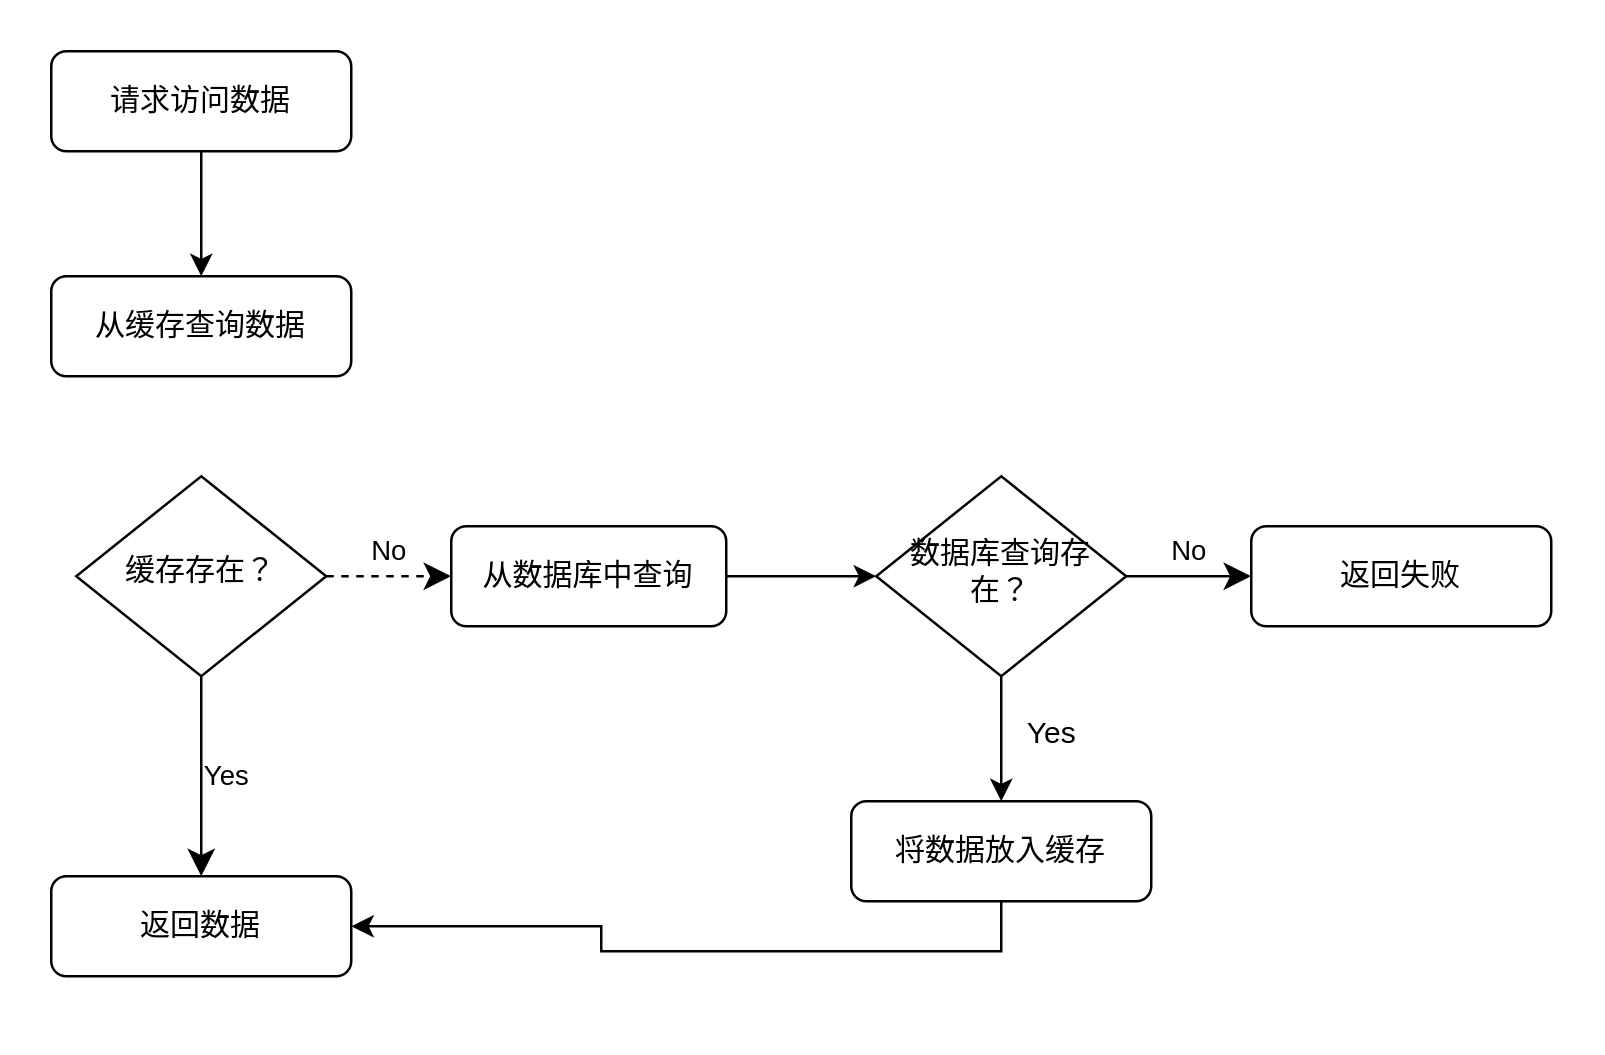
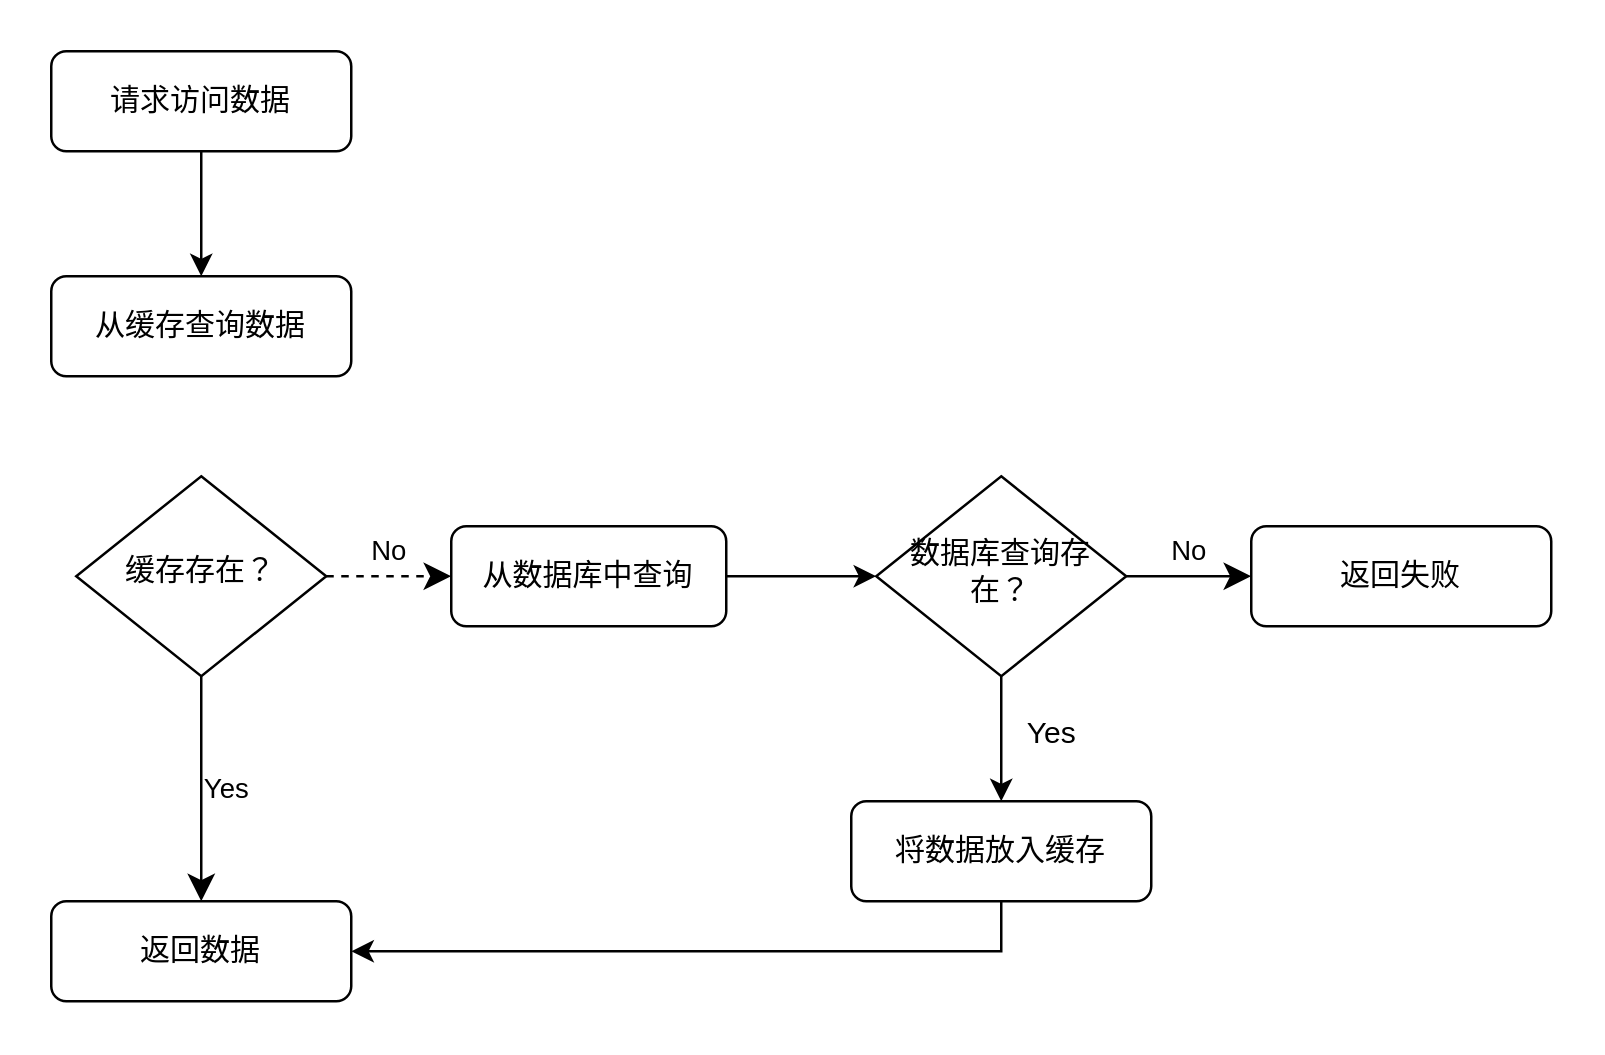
(201, 926) -> (201, 951)
